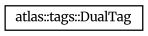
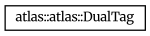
(74, 18) -> (75, 18)
